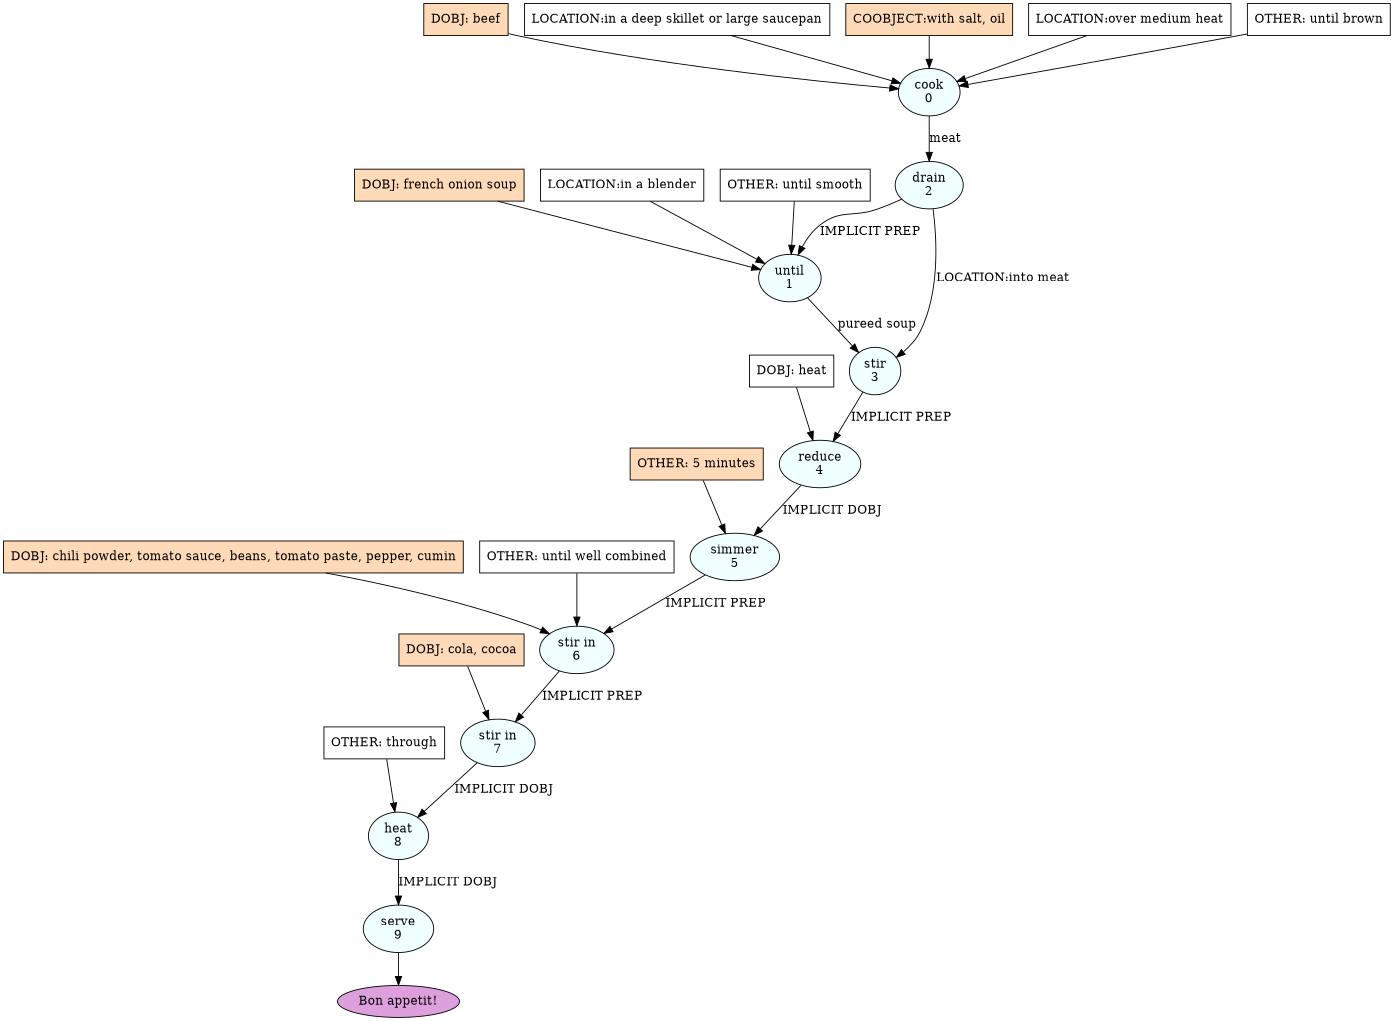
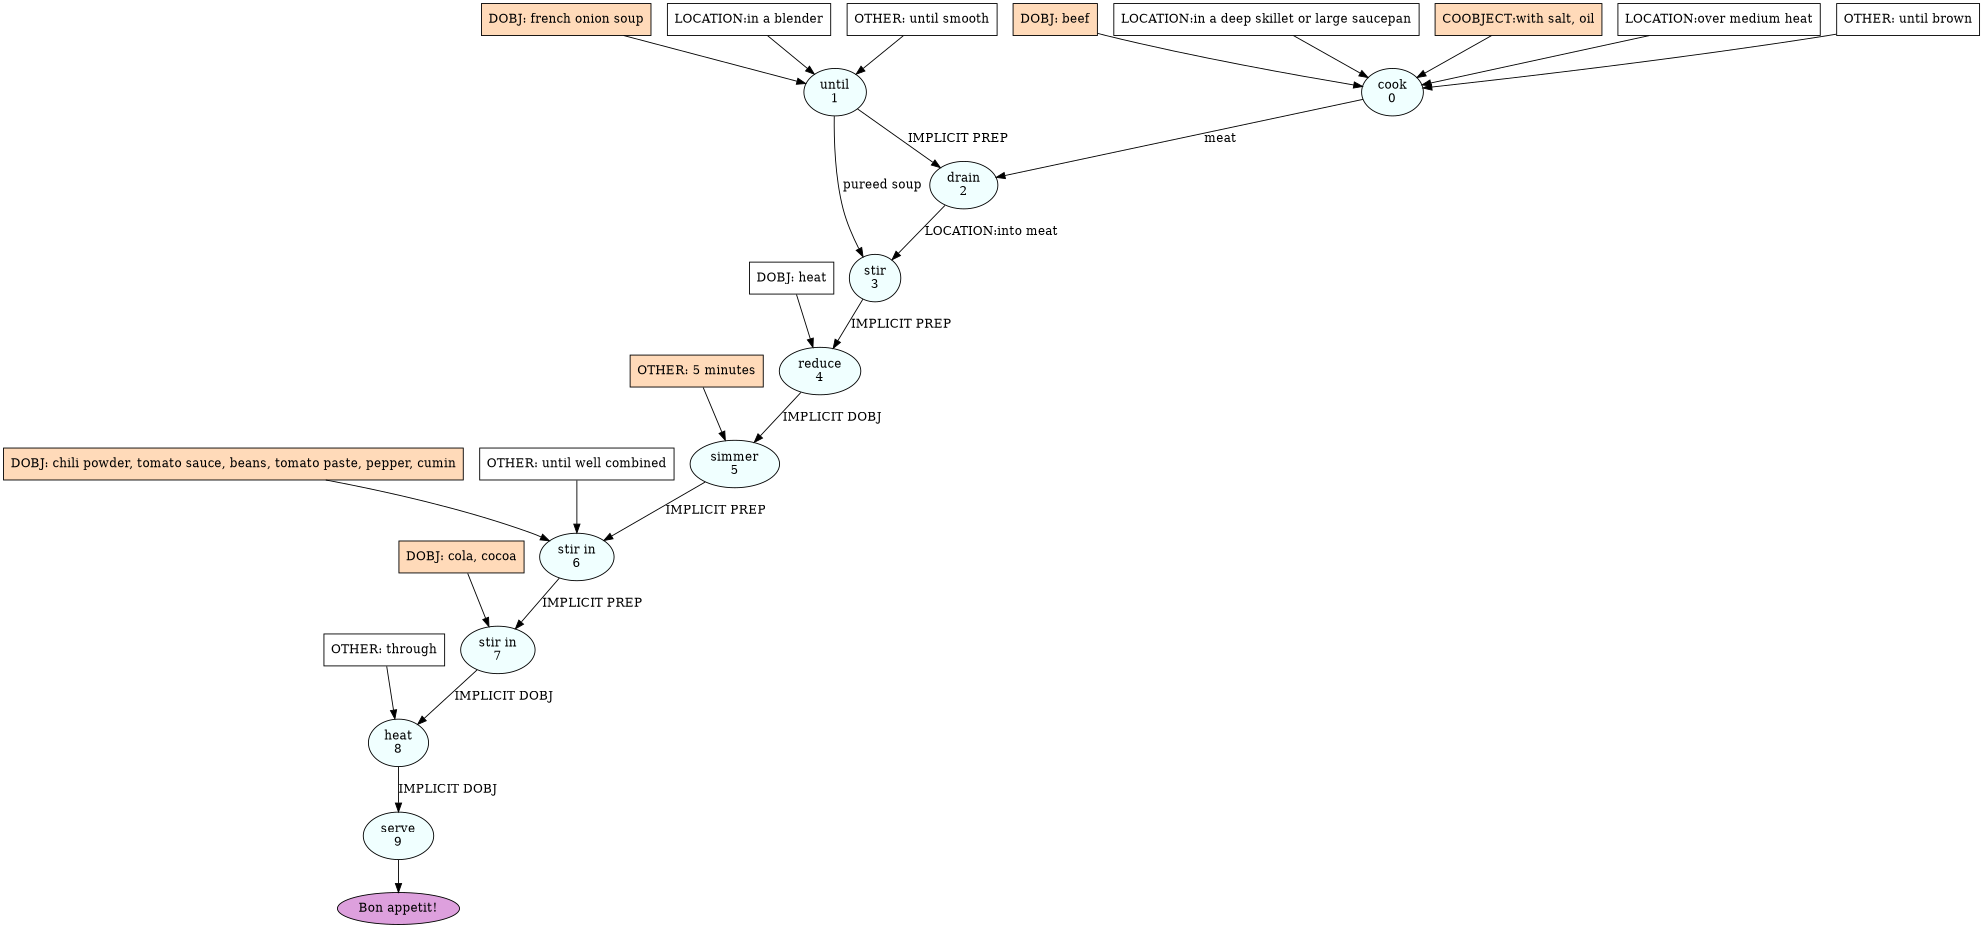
(847, 214) -> (895, 136)
